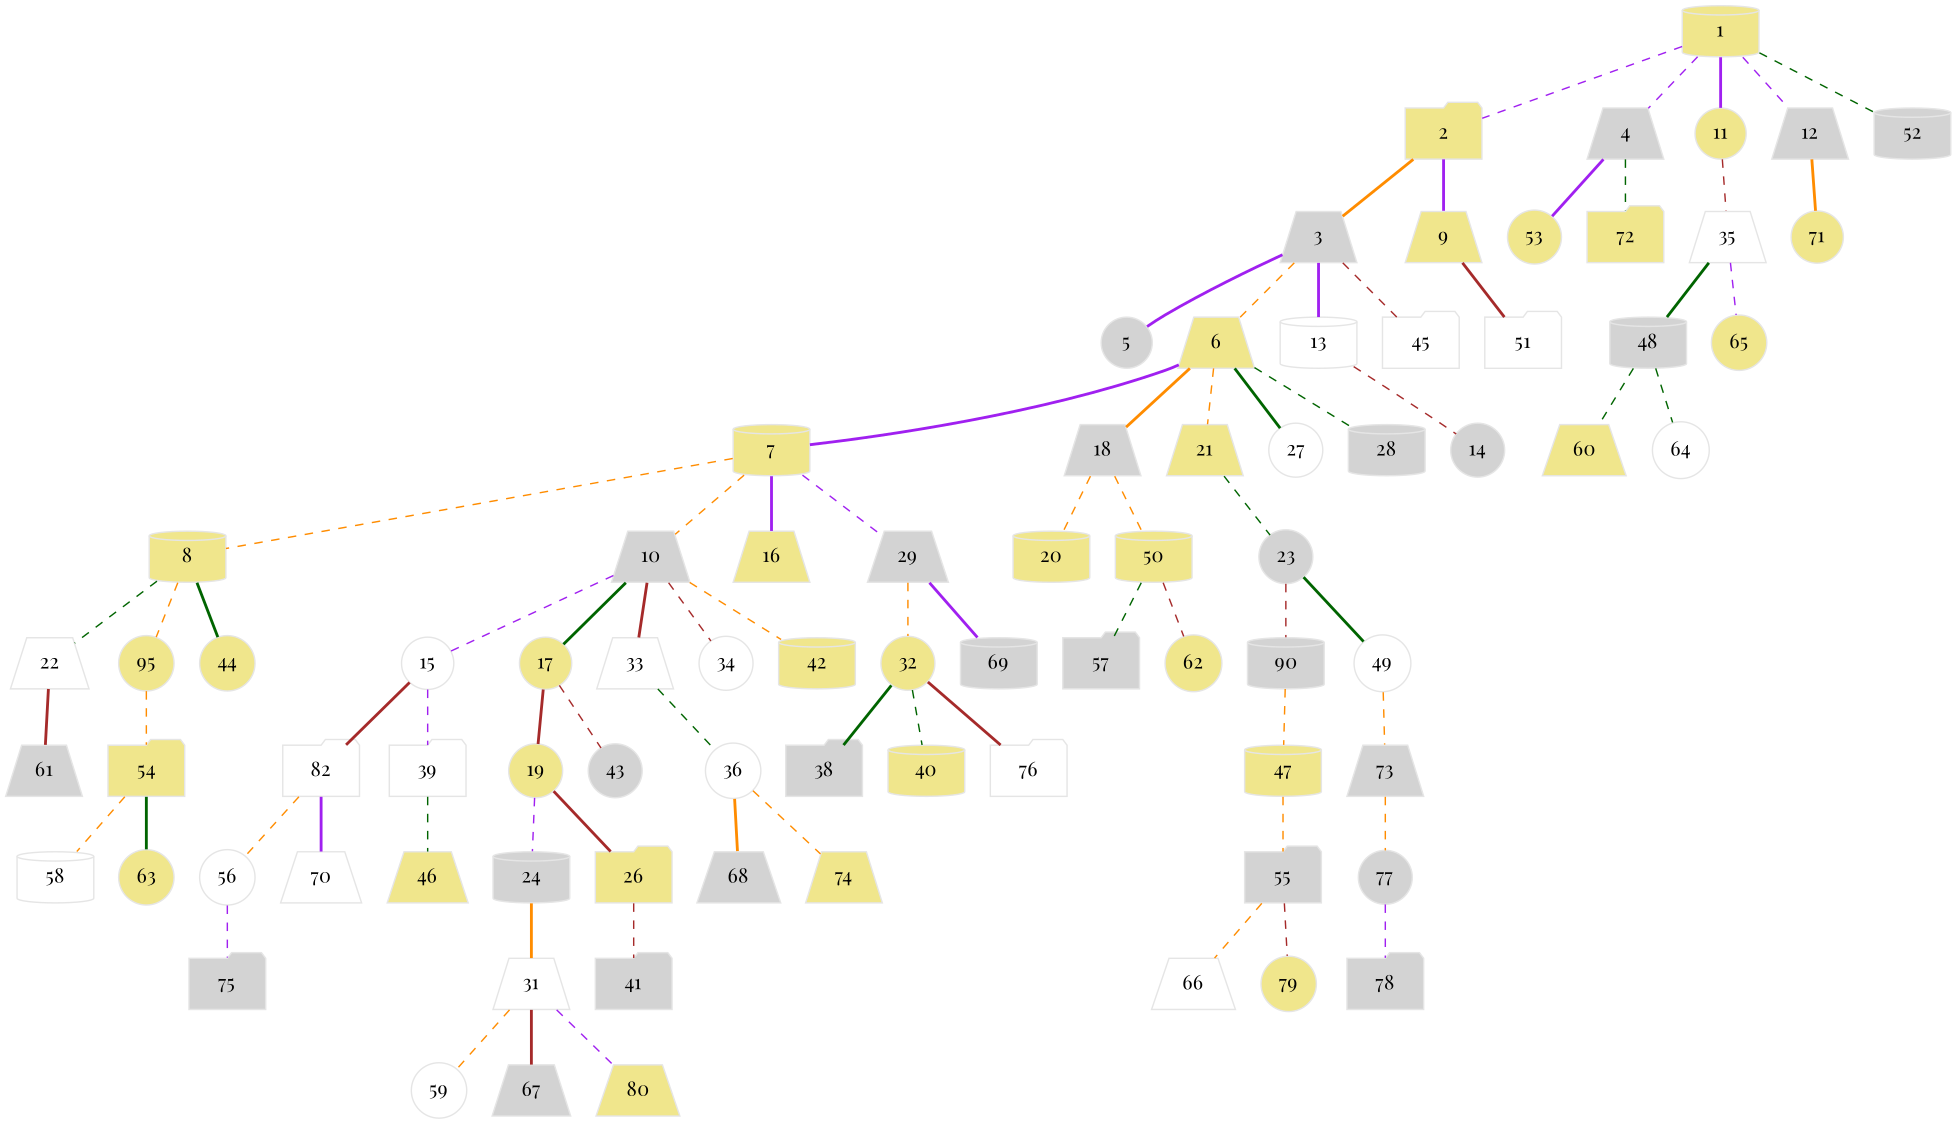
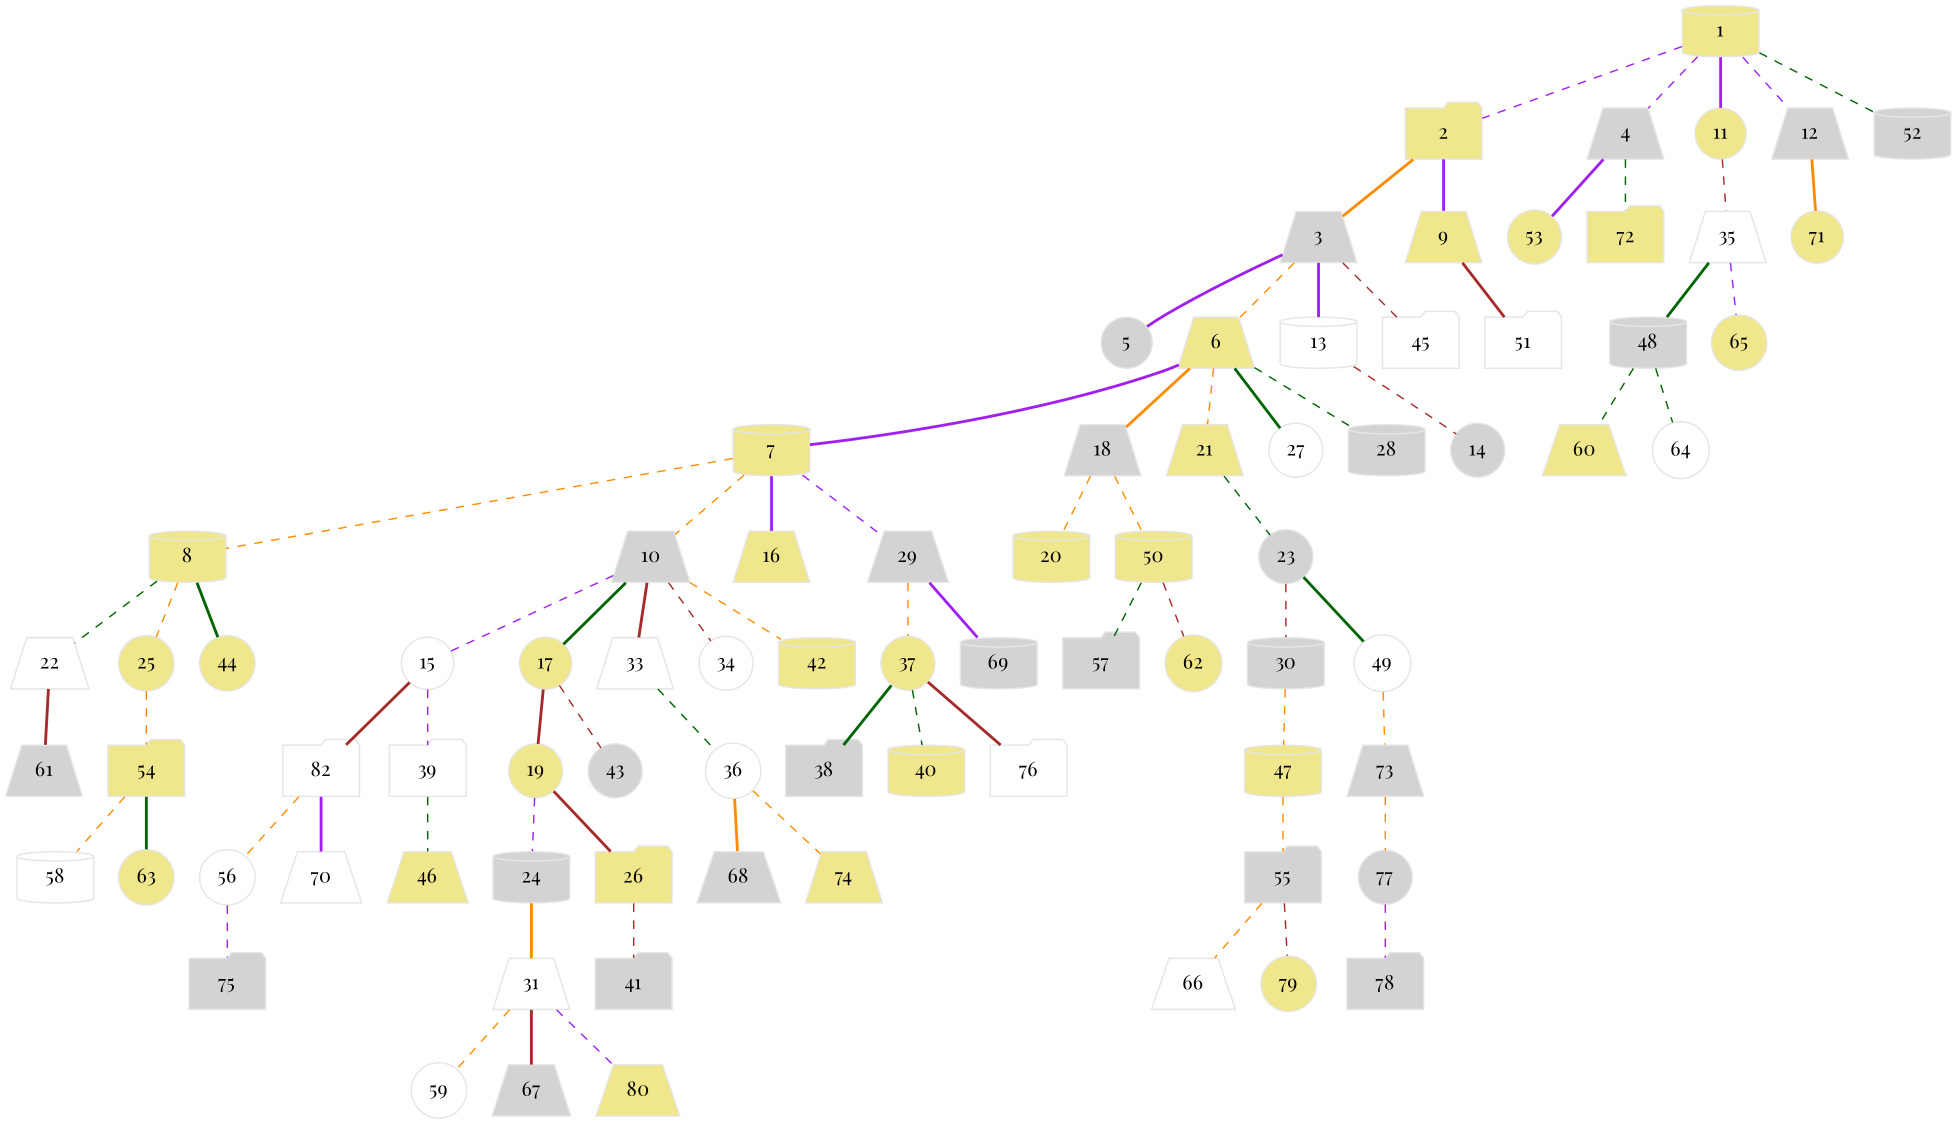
(146, 663) -> (146, 663)
(908, 663) -> (908, 663)
(1286, 663) -> (1286, 663)
